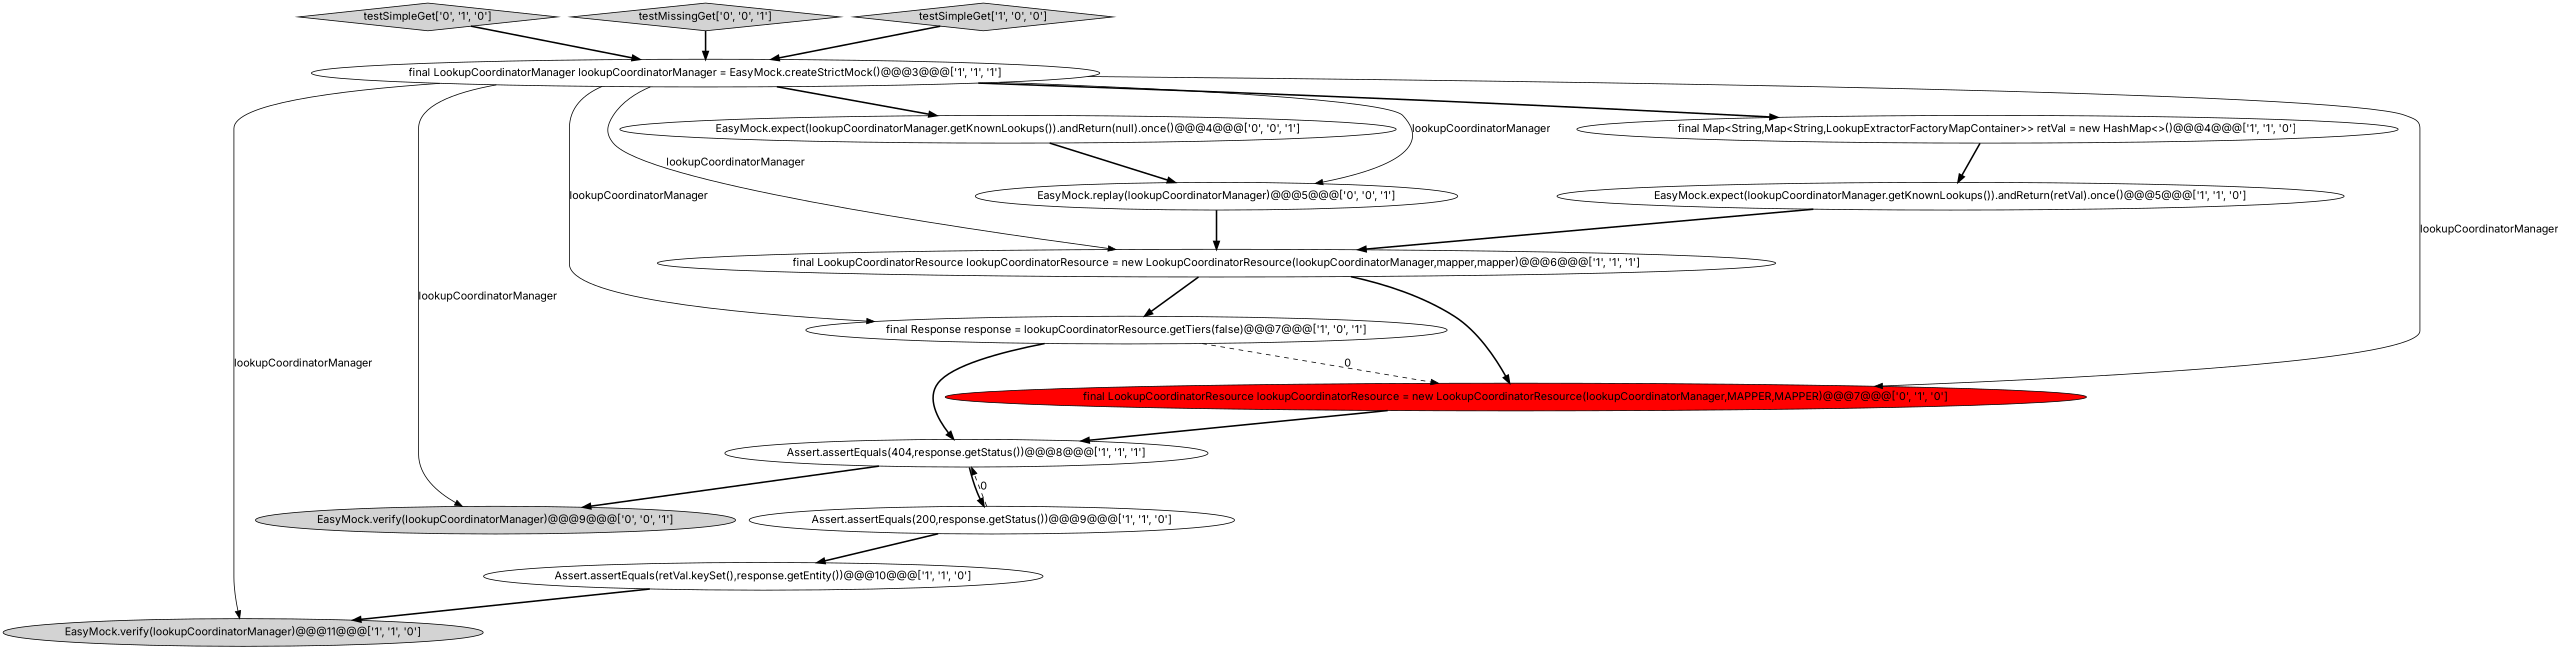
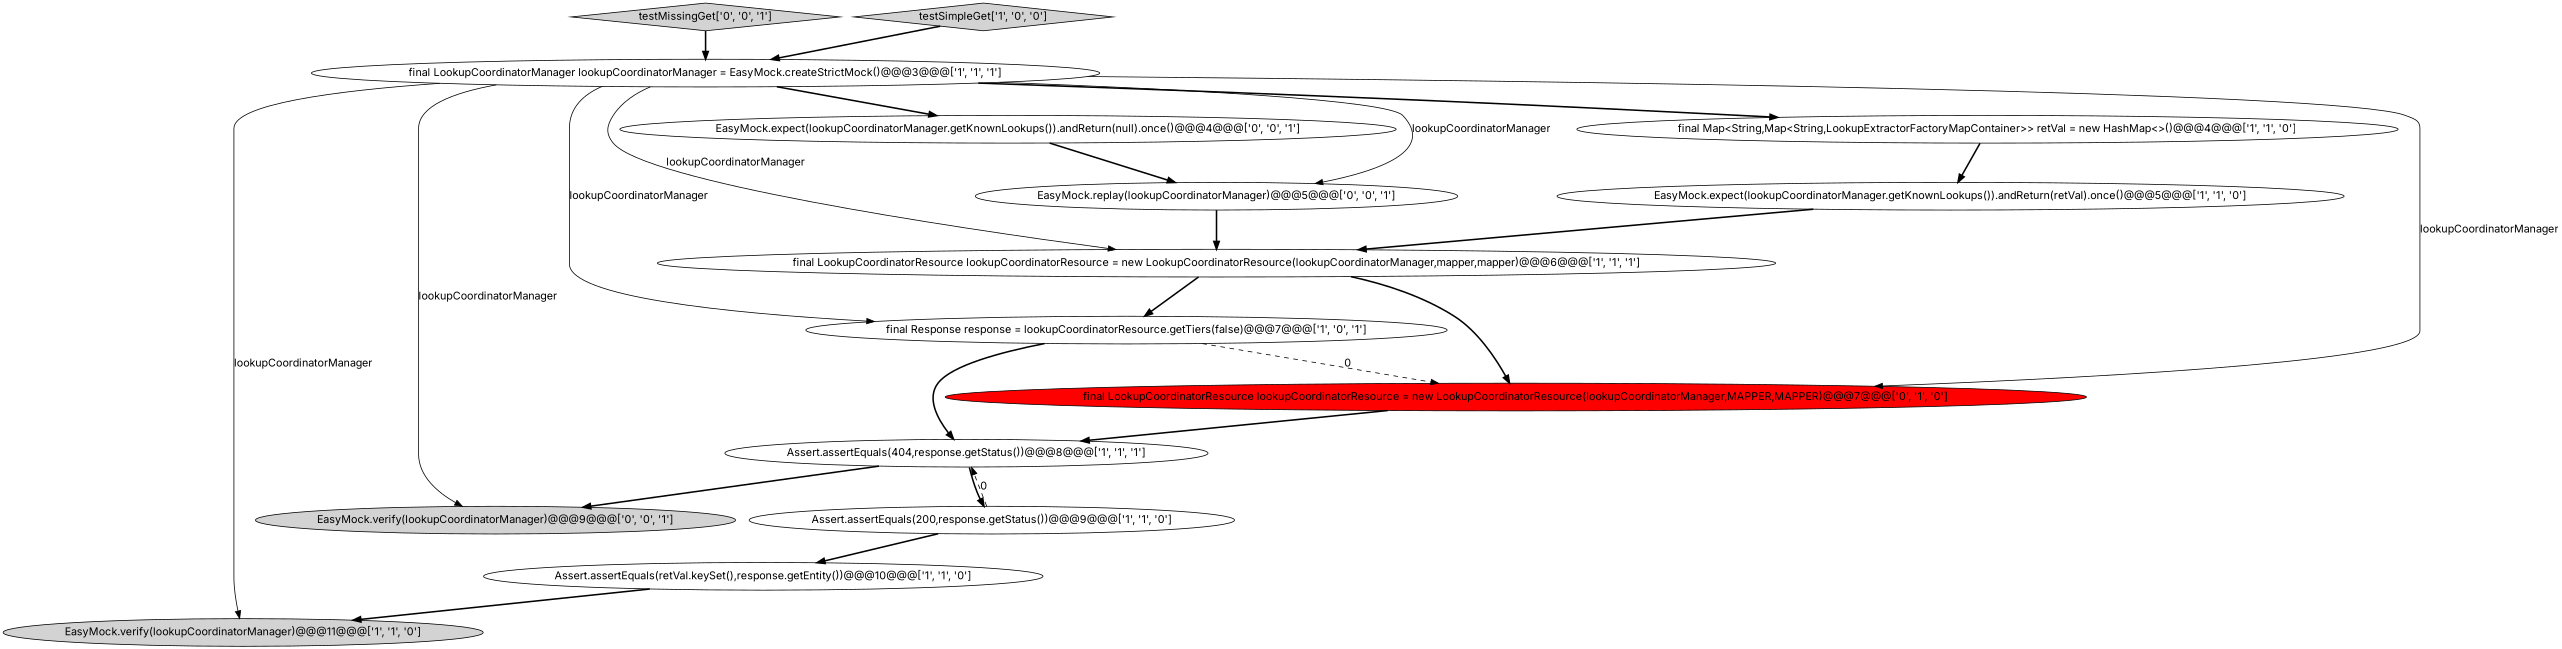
(428, 17) -> none
